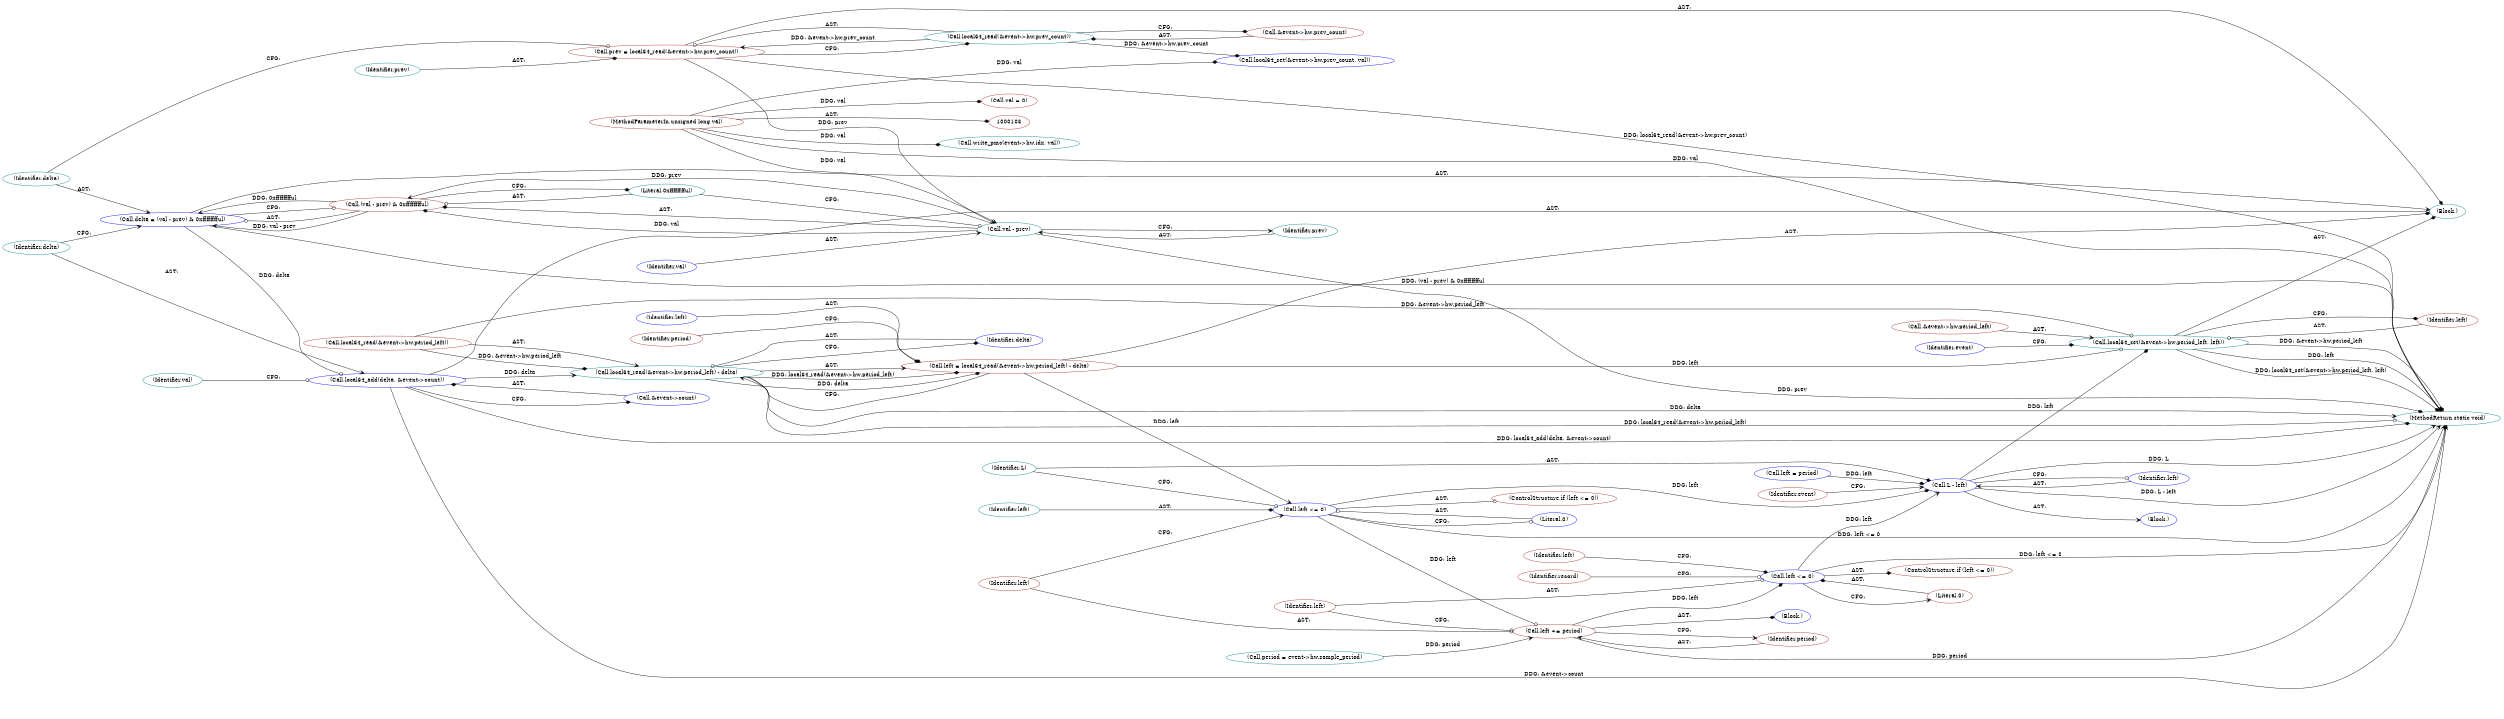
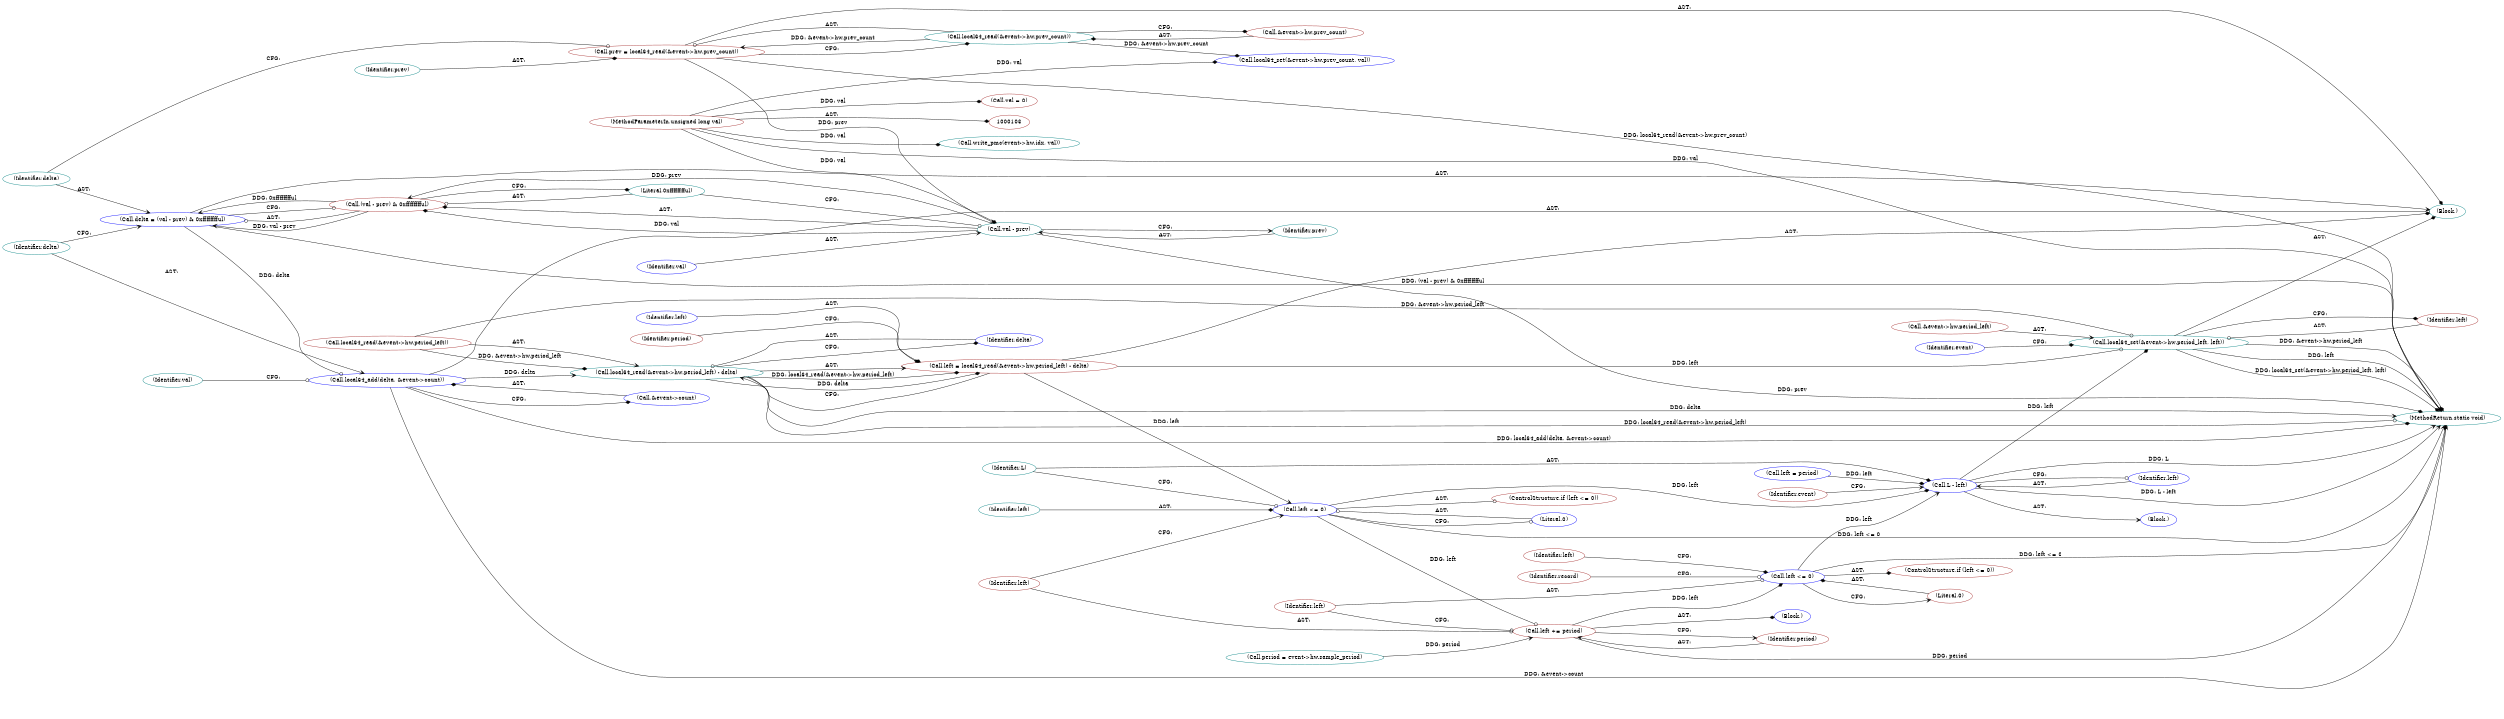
(805, 170) -> (805, 170)
